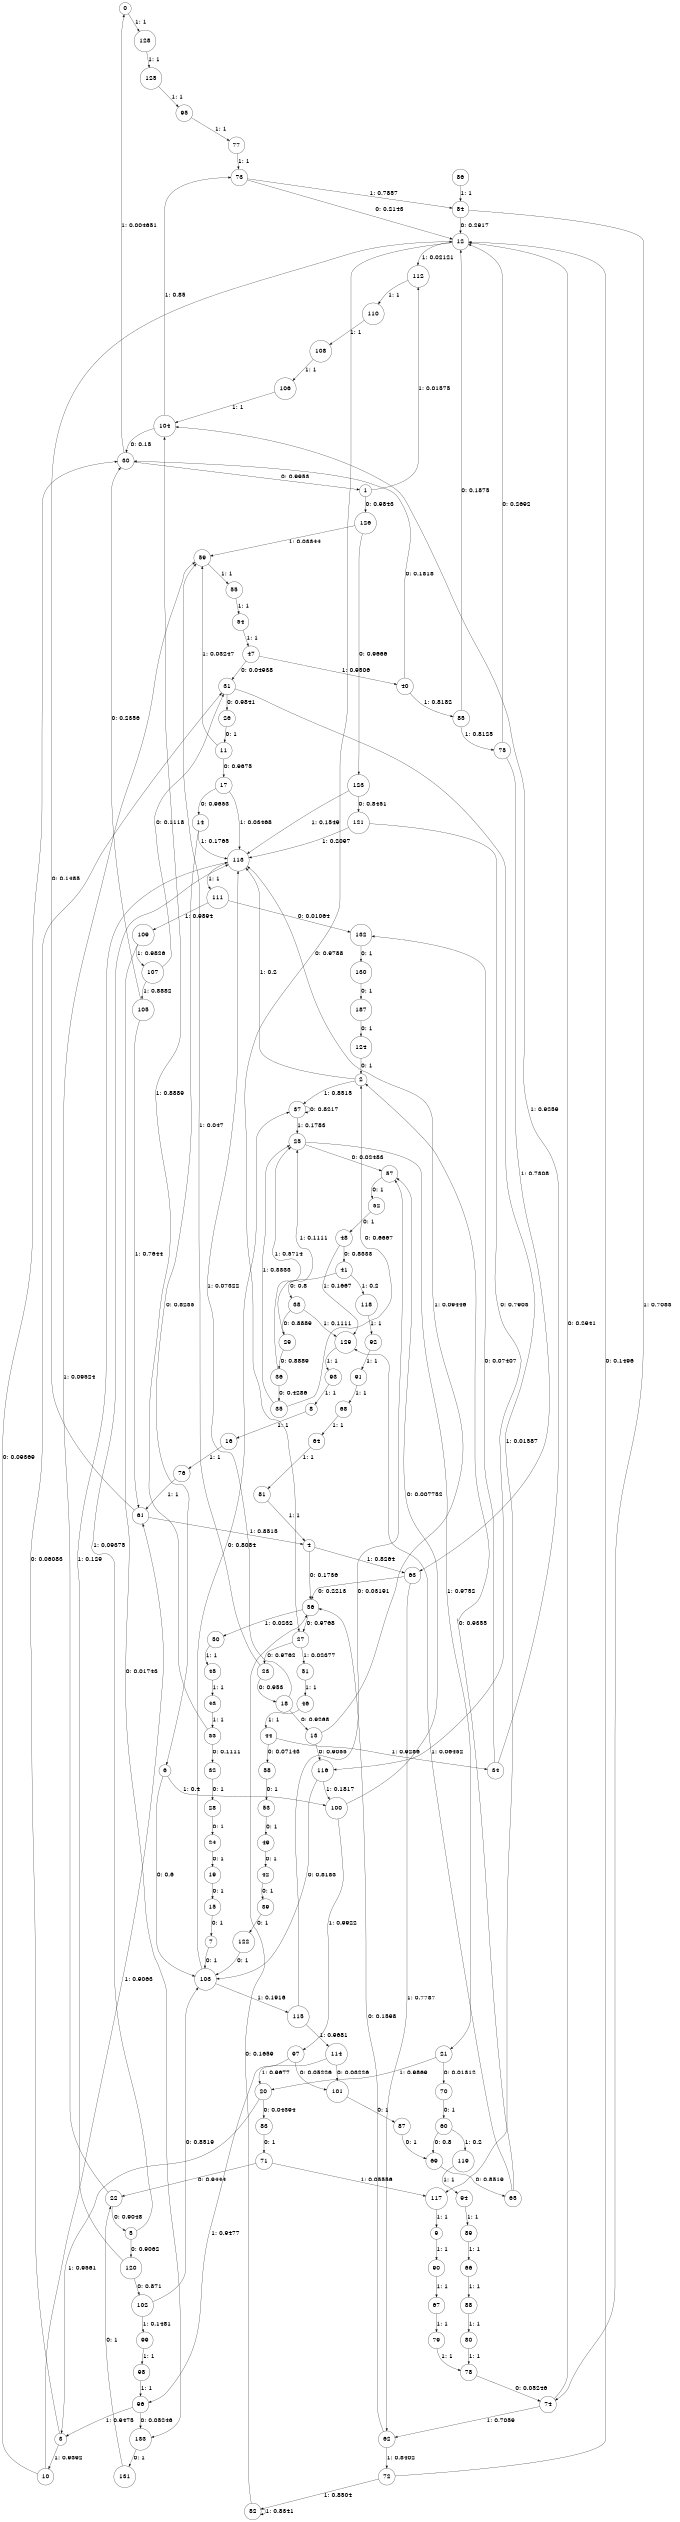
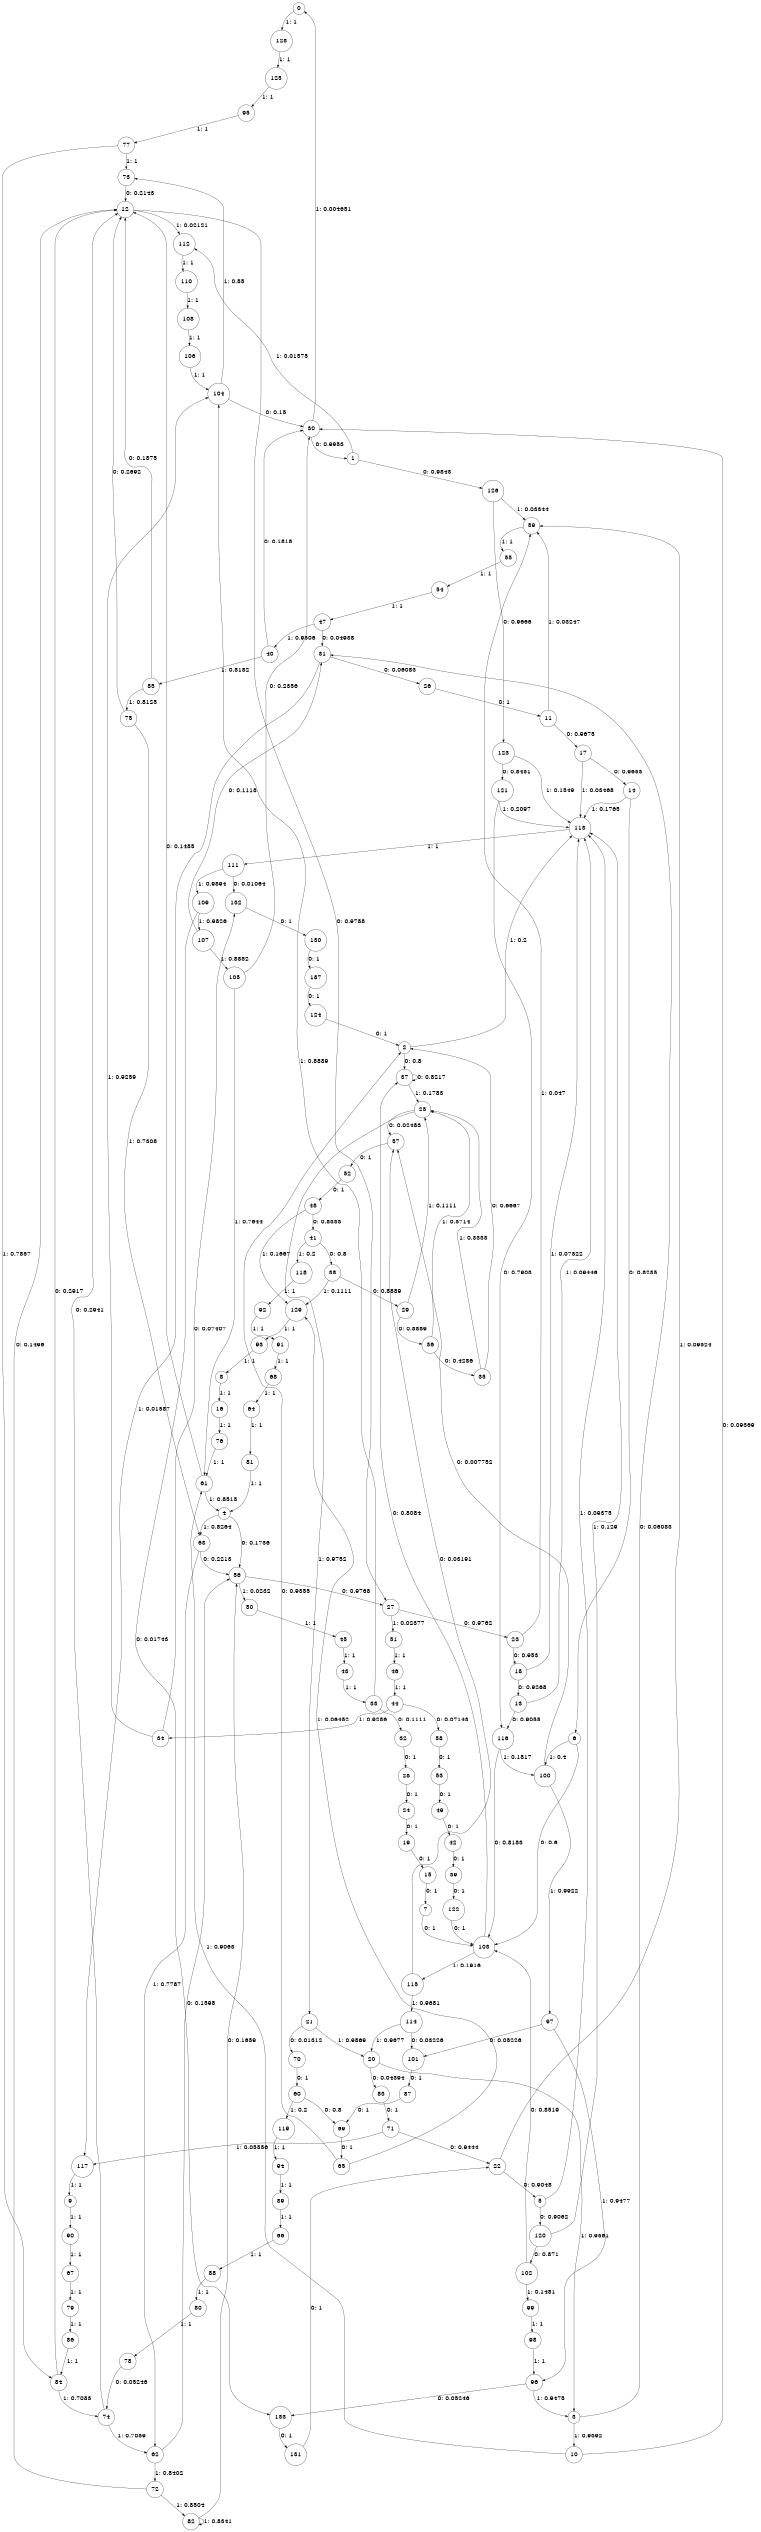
(349, 193) -> (2, 1222)
(244, 702) -> (402, 670)
(341, 1094) -> (419, 1062)
(492, 2180) -> (355, 2148)
(444, 2362) -> (70, 2323)
